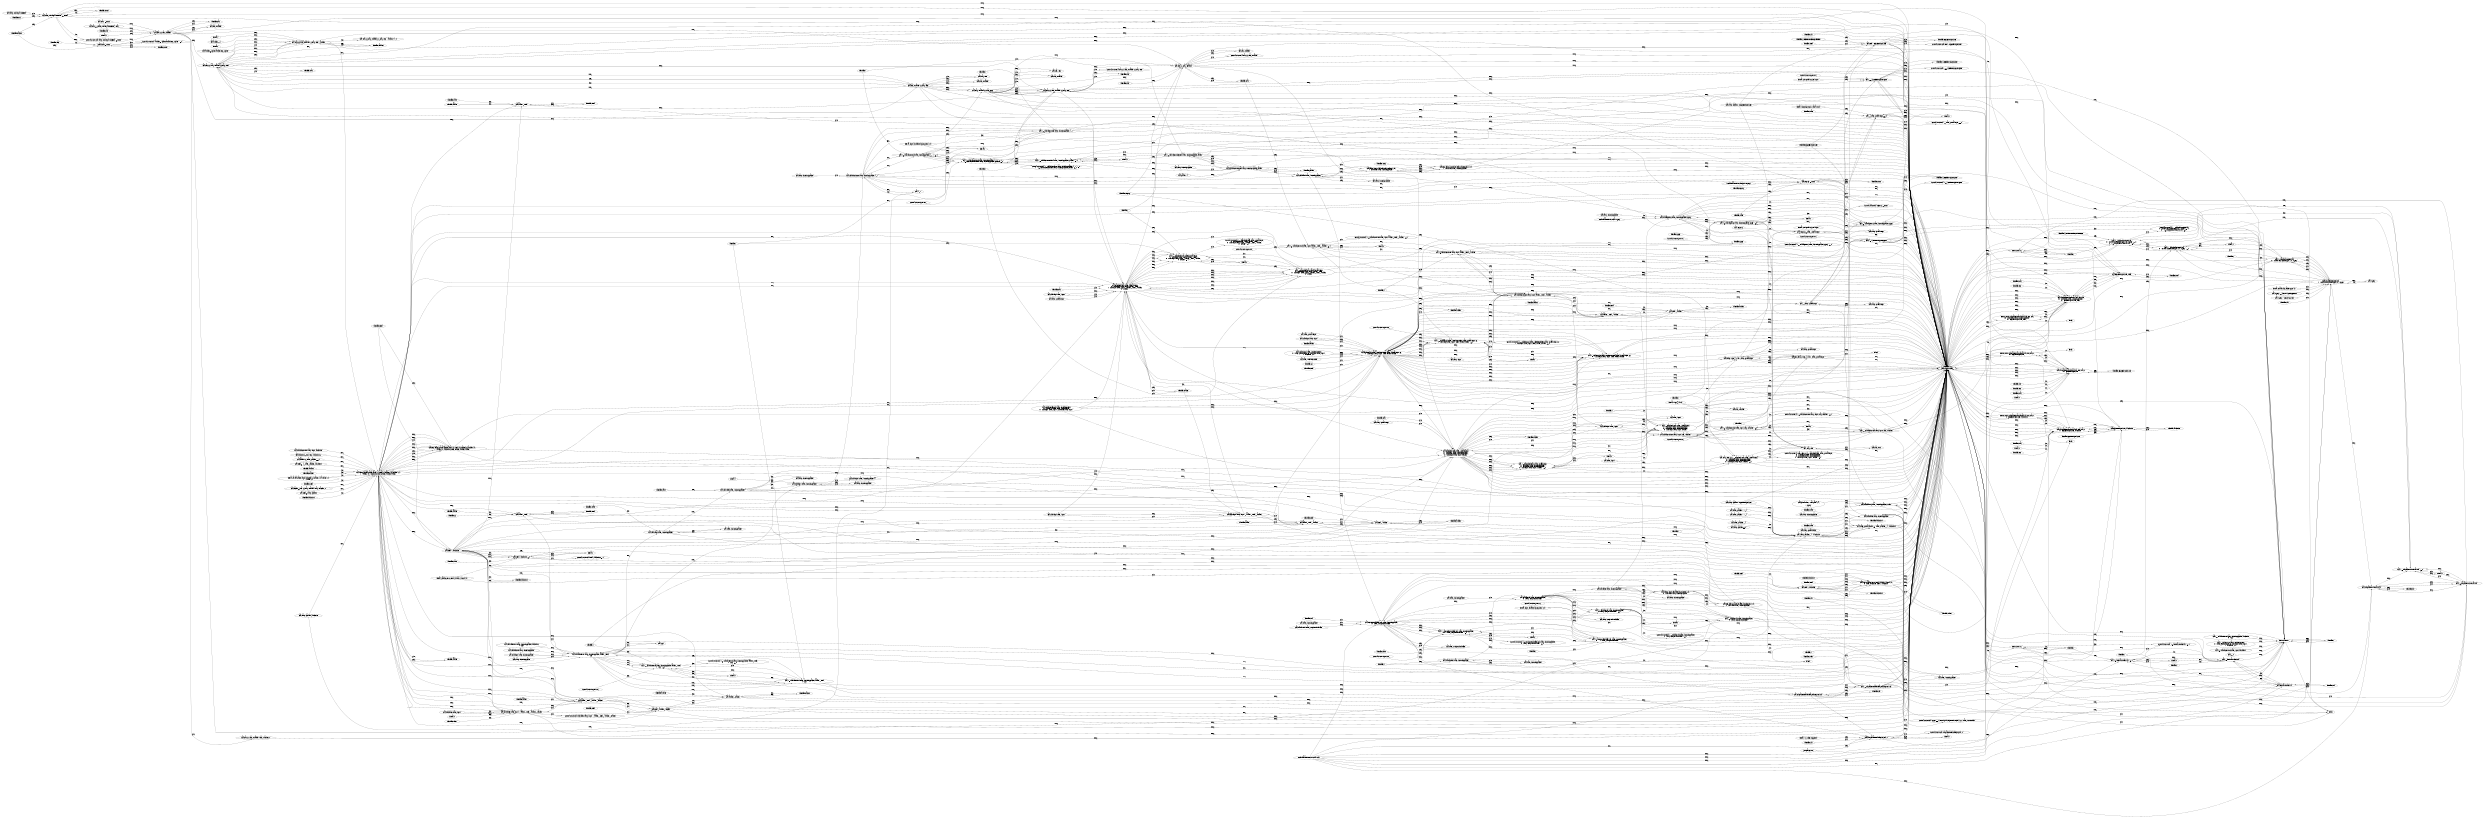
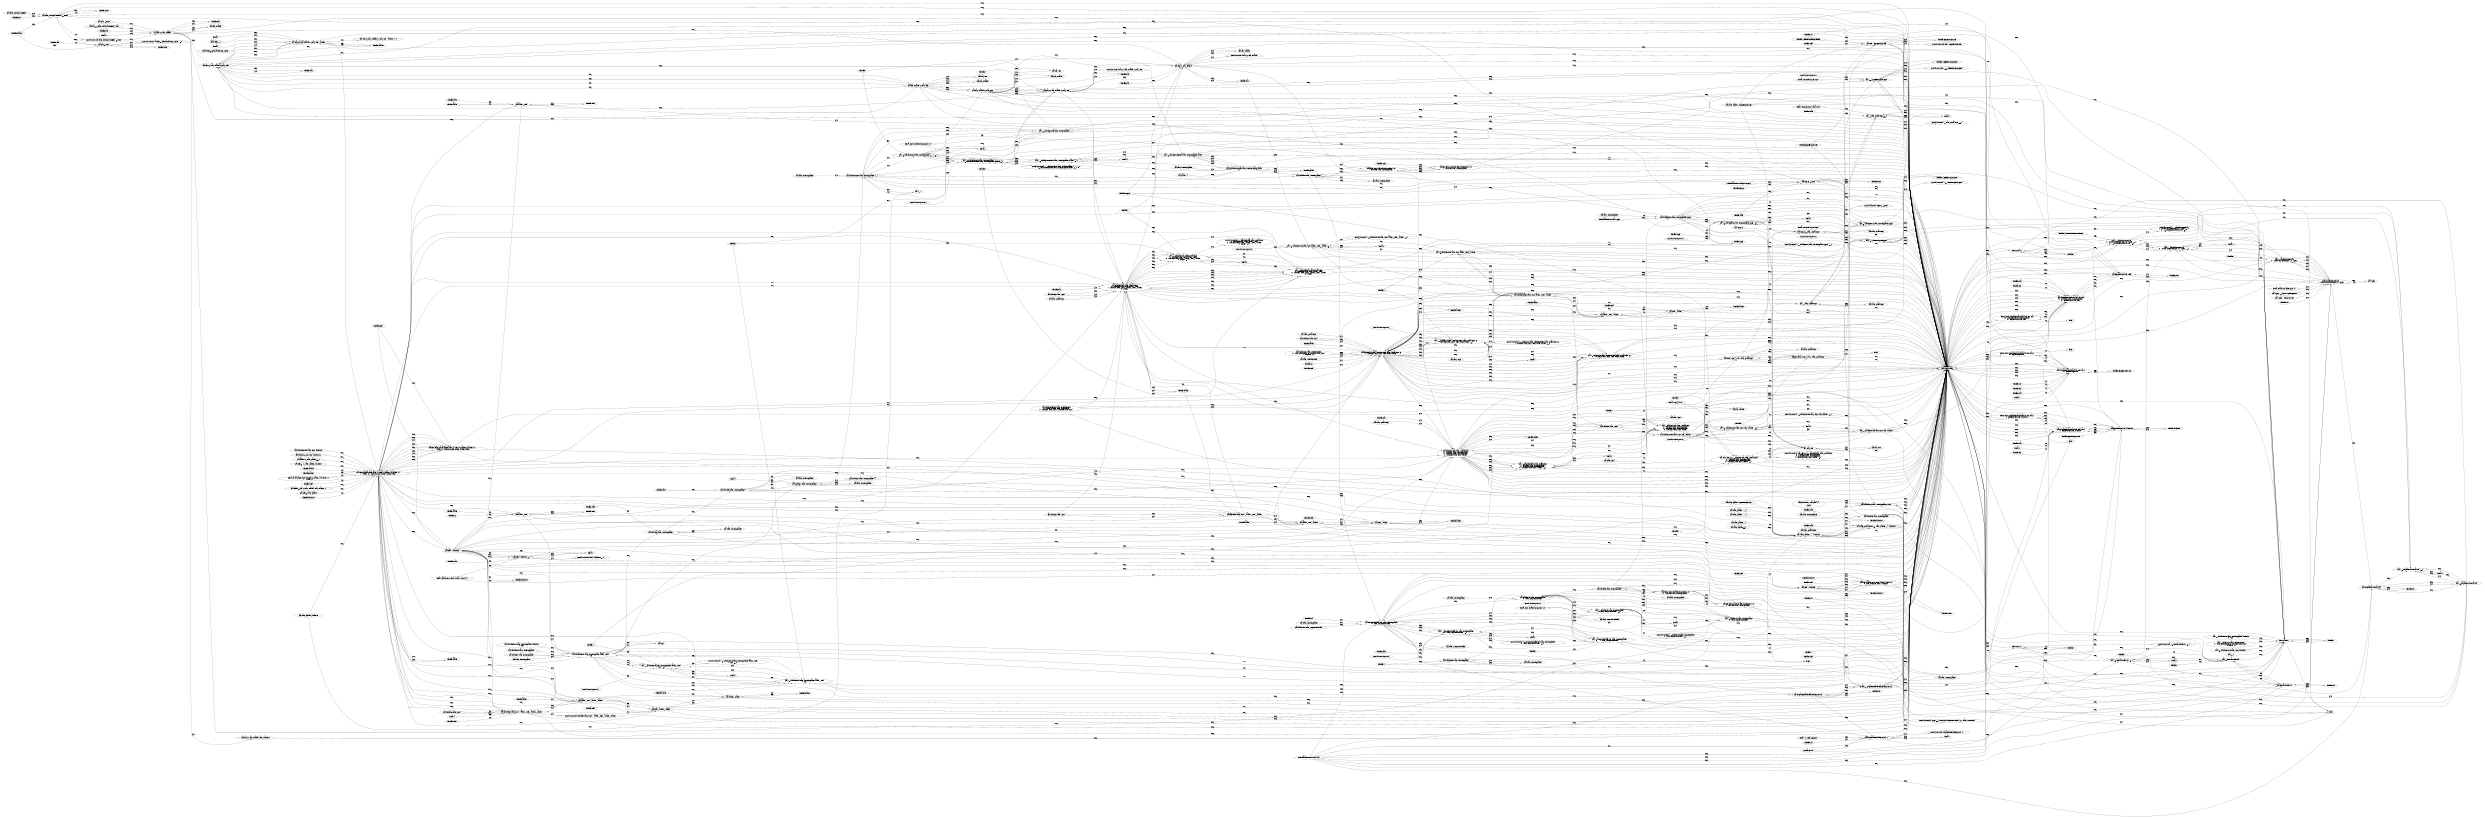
(104, 45) -> (104, 45)
(1876, 687) -> (1876, 687)
